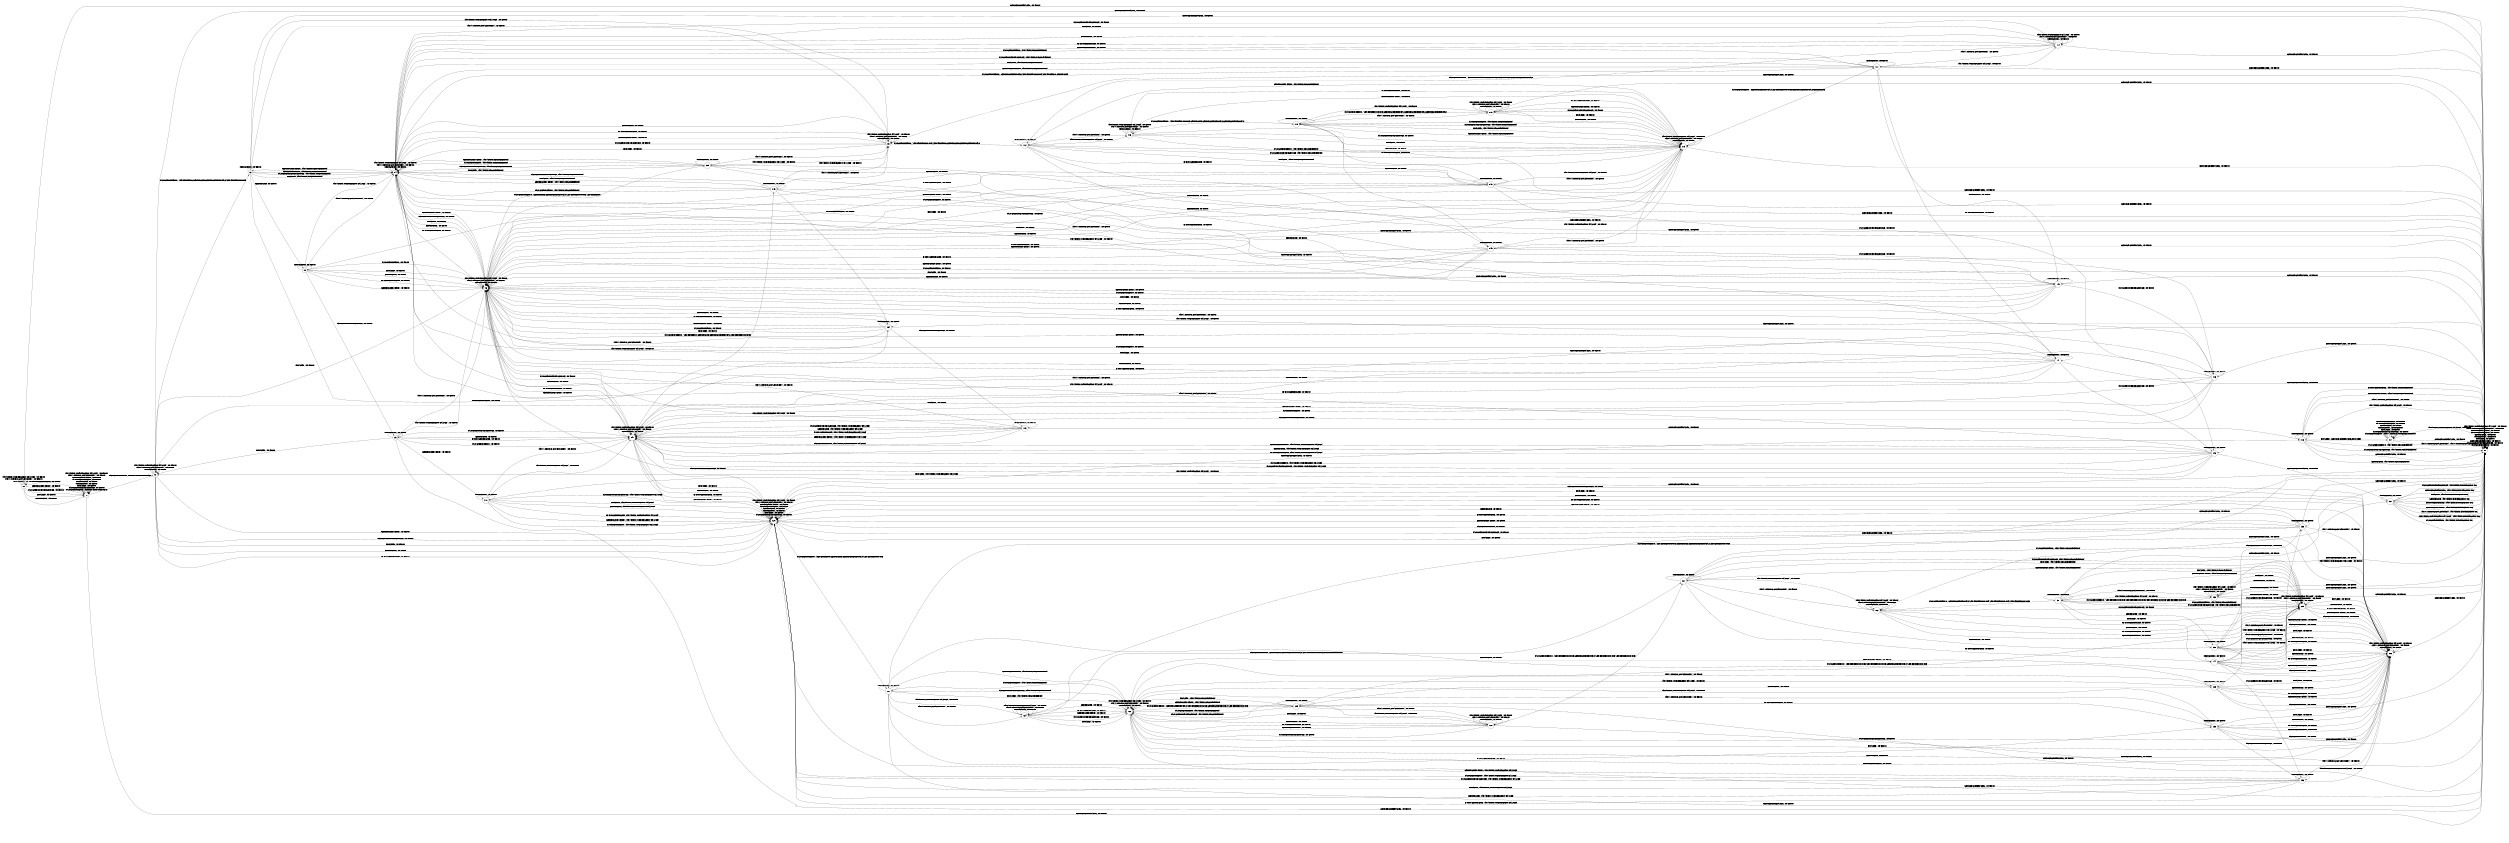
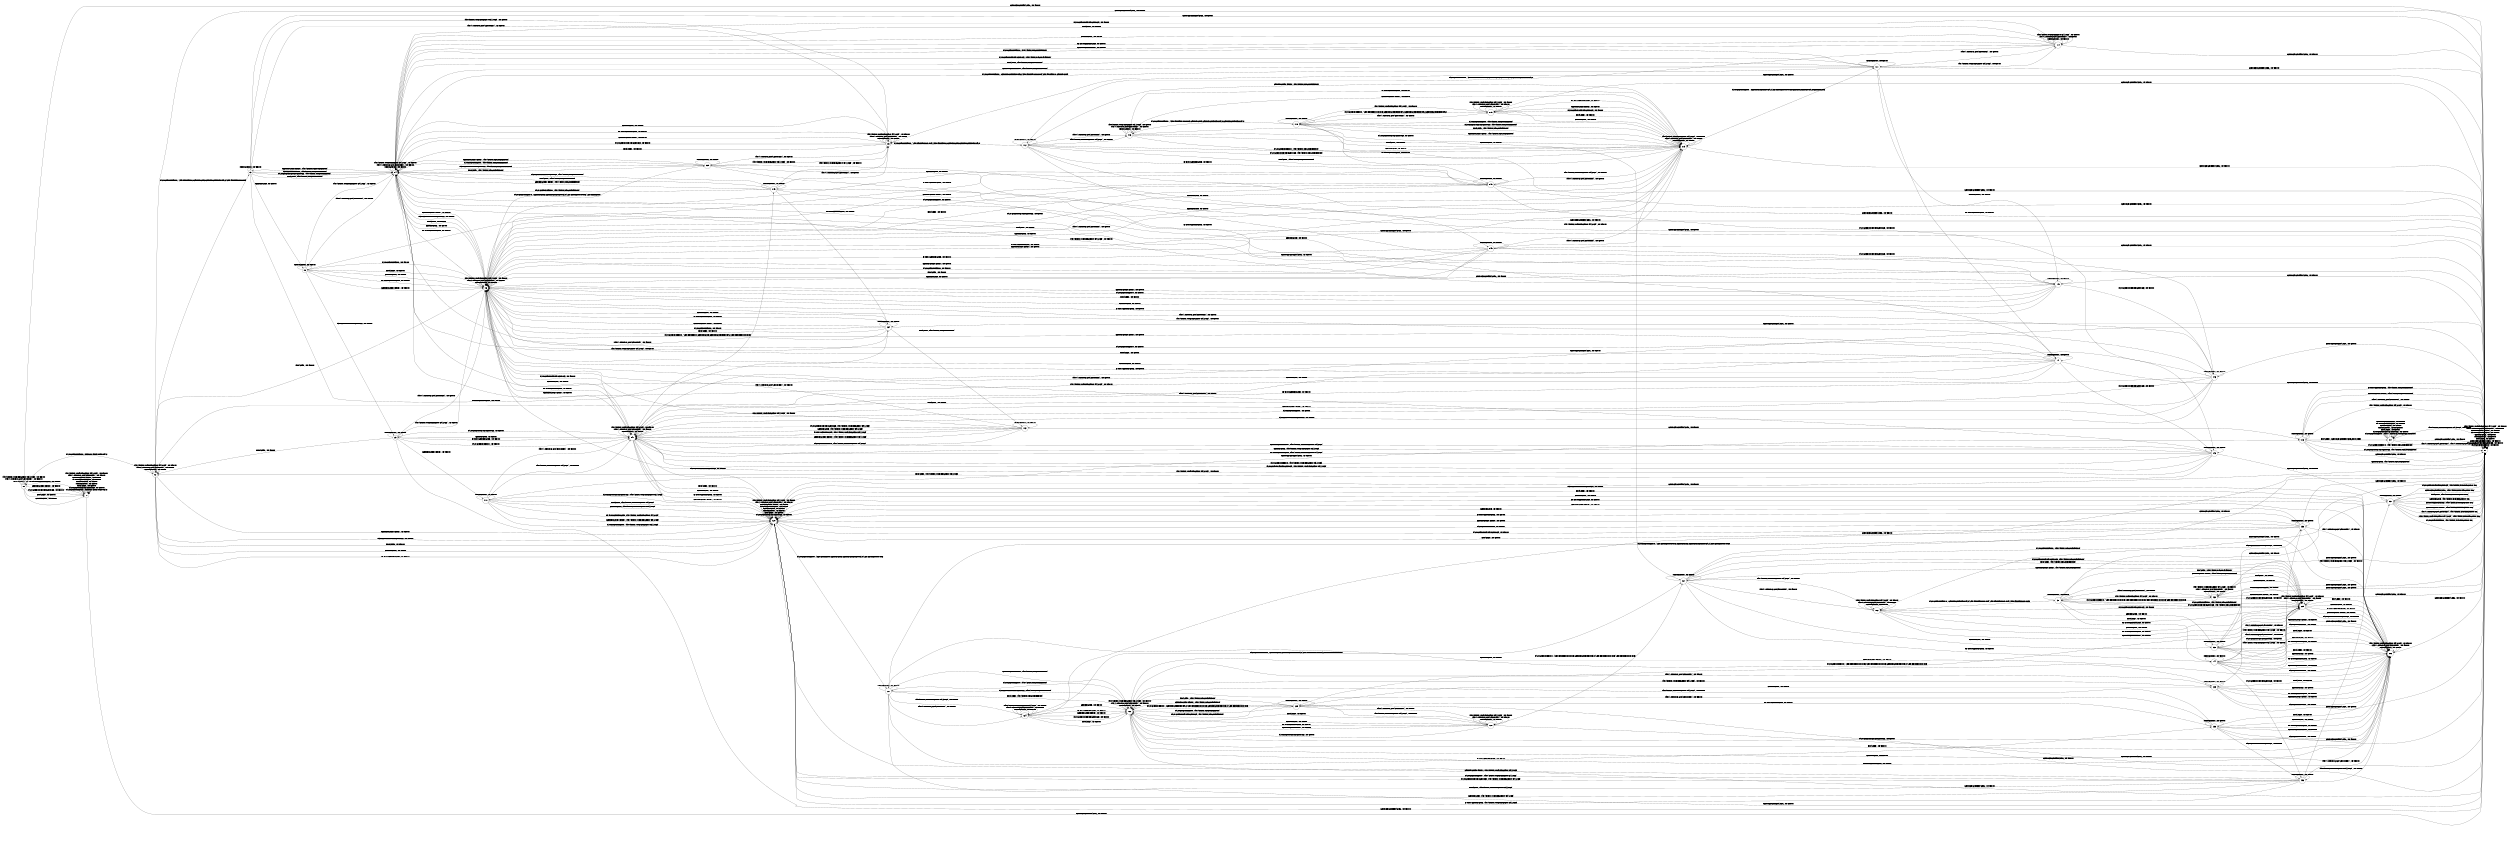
(1380, 196) -> (1637, 214)
(937, 331) -> (937, 331)
(120, 485) -> (85, 455)
none -> (2356, 645)
